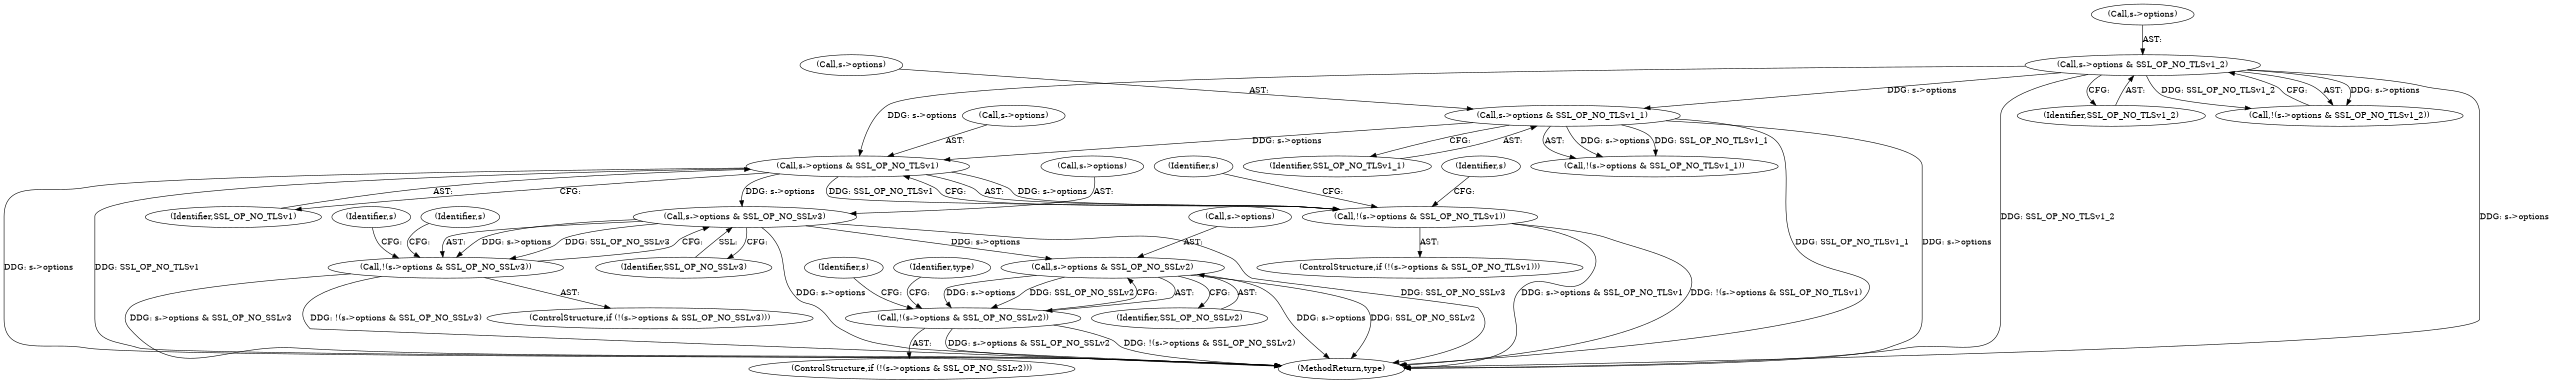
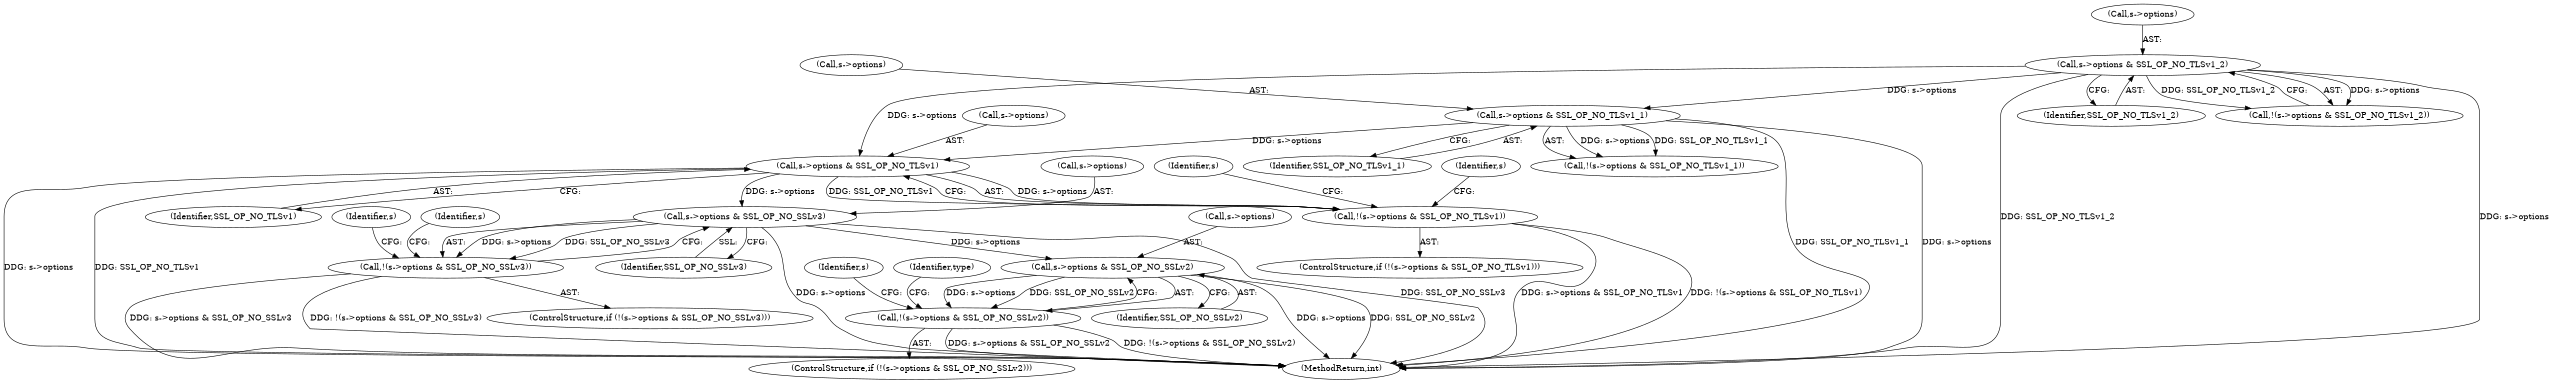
(1341, 369) -> (1341, 369)
